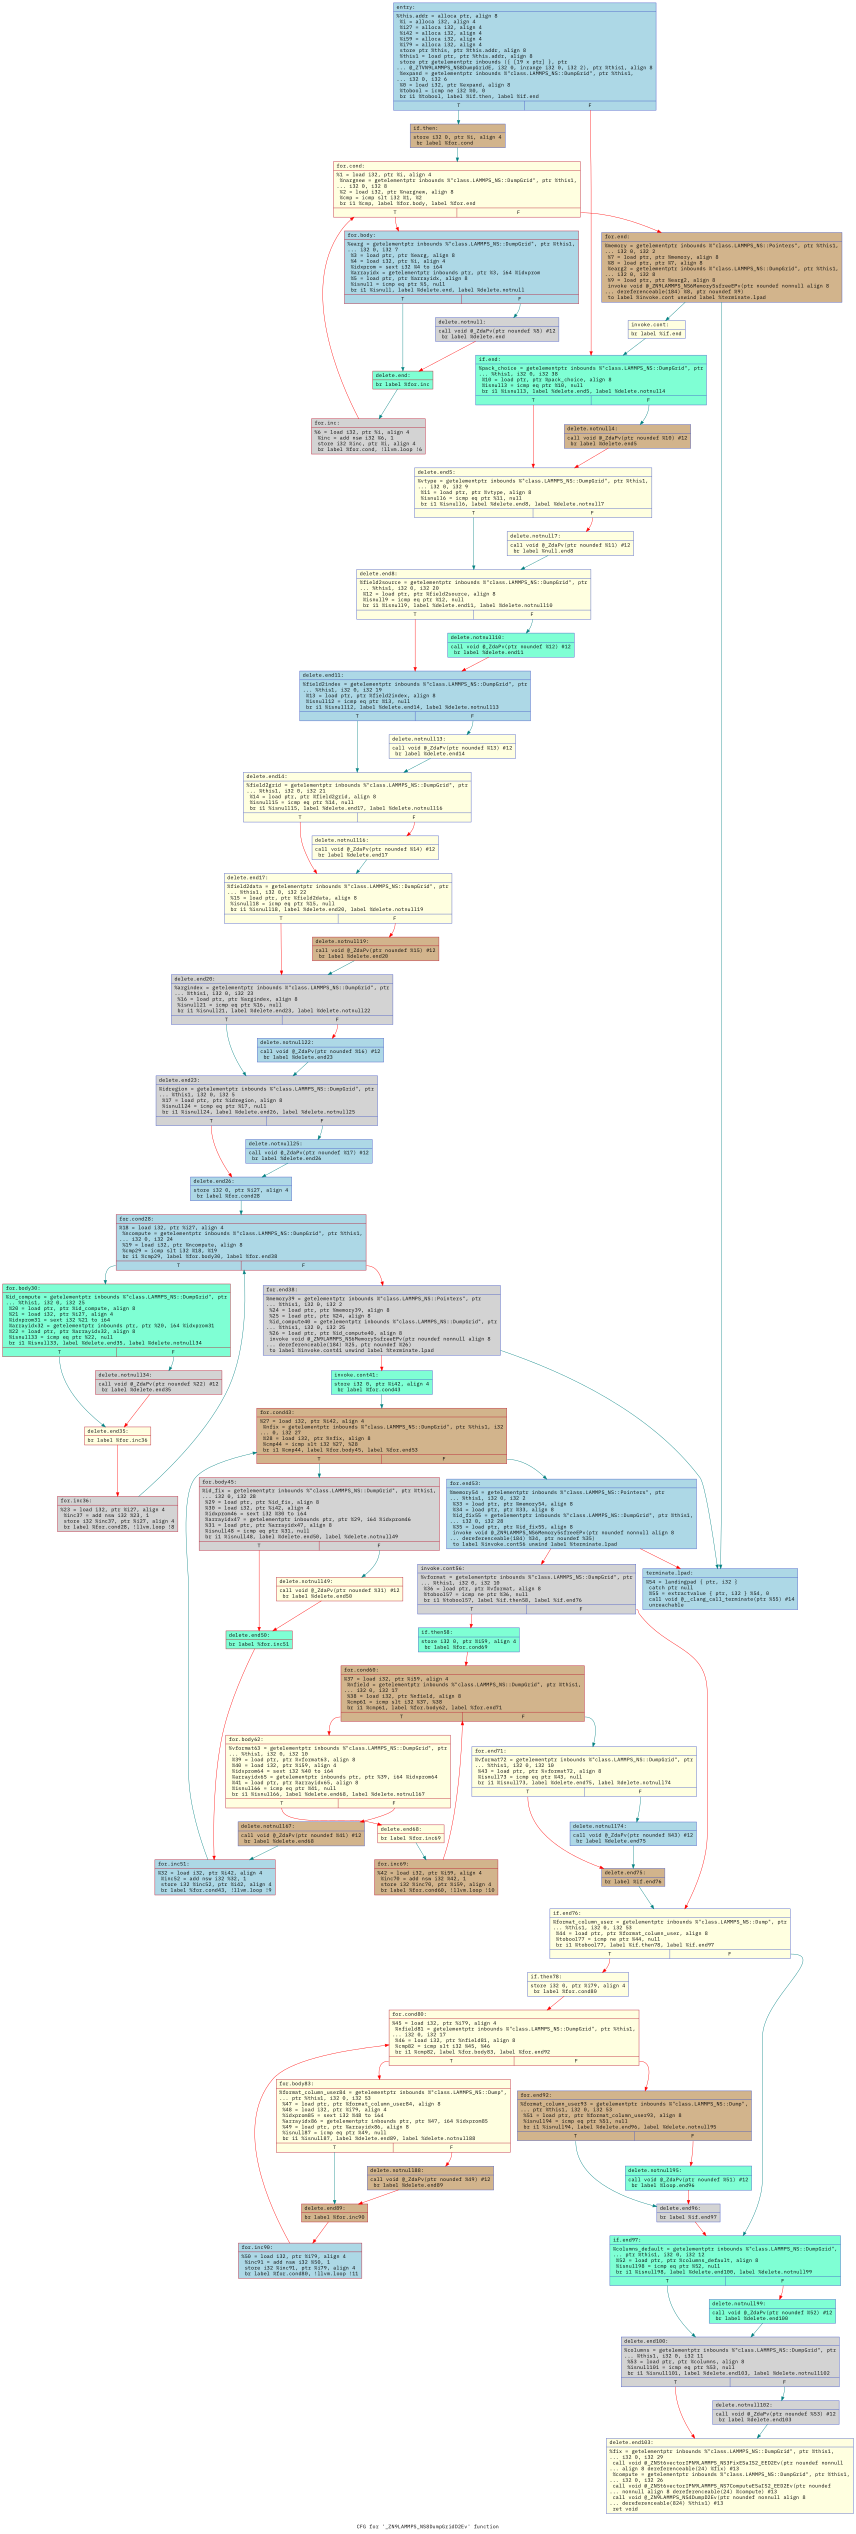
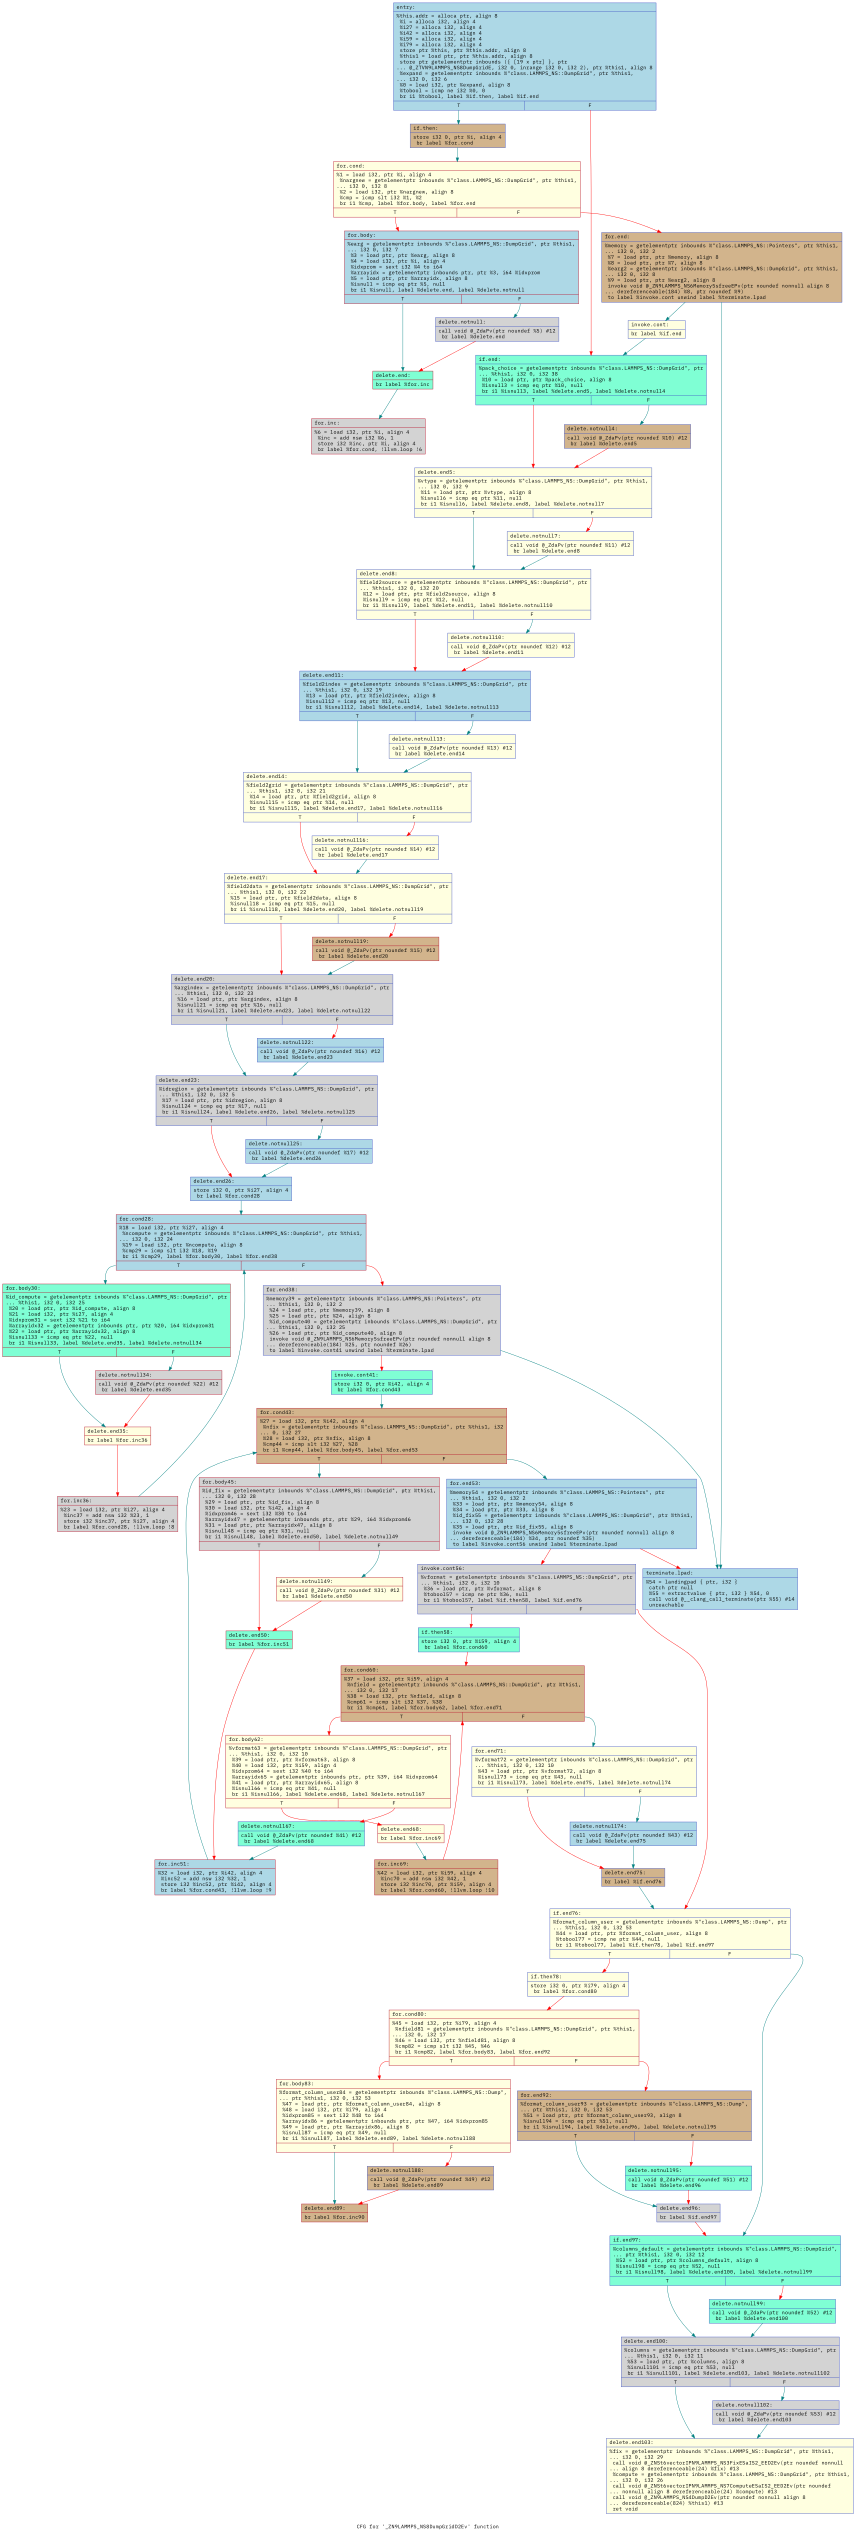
(325, 319) -> none
(542, 551) -> (545, 551)
(511, 645) -> (511, 645)
(455, 1647) -> (455, 1647)
(301, 1834) -> (301, 1834)
(662, 2185) -> (665, 2185)
(300, 2261) -> none
(680, 2412) -> (680, 2412)
